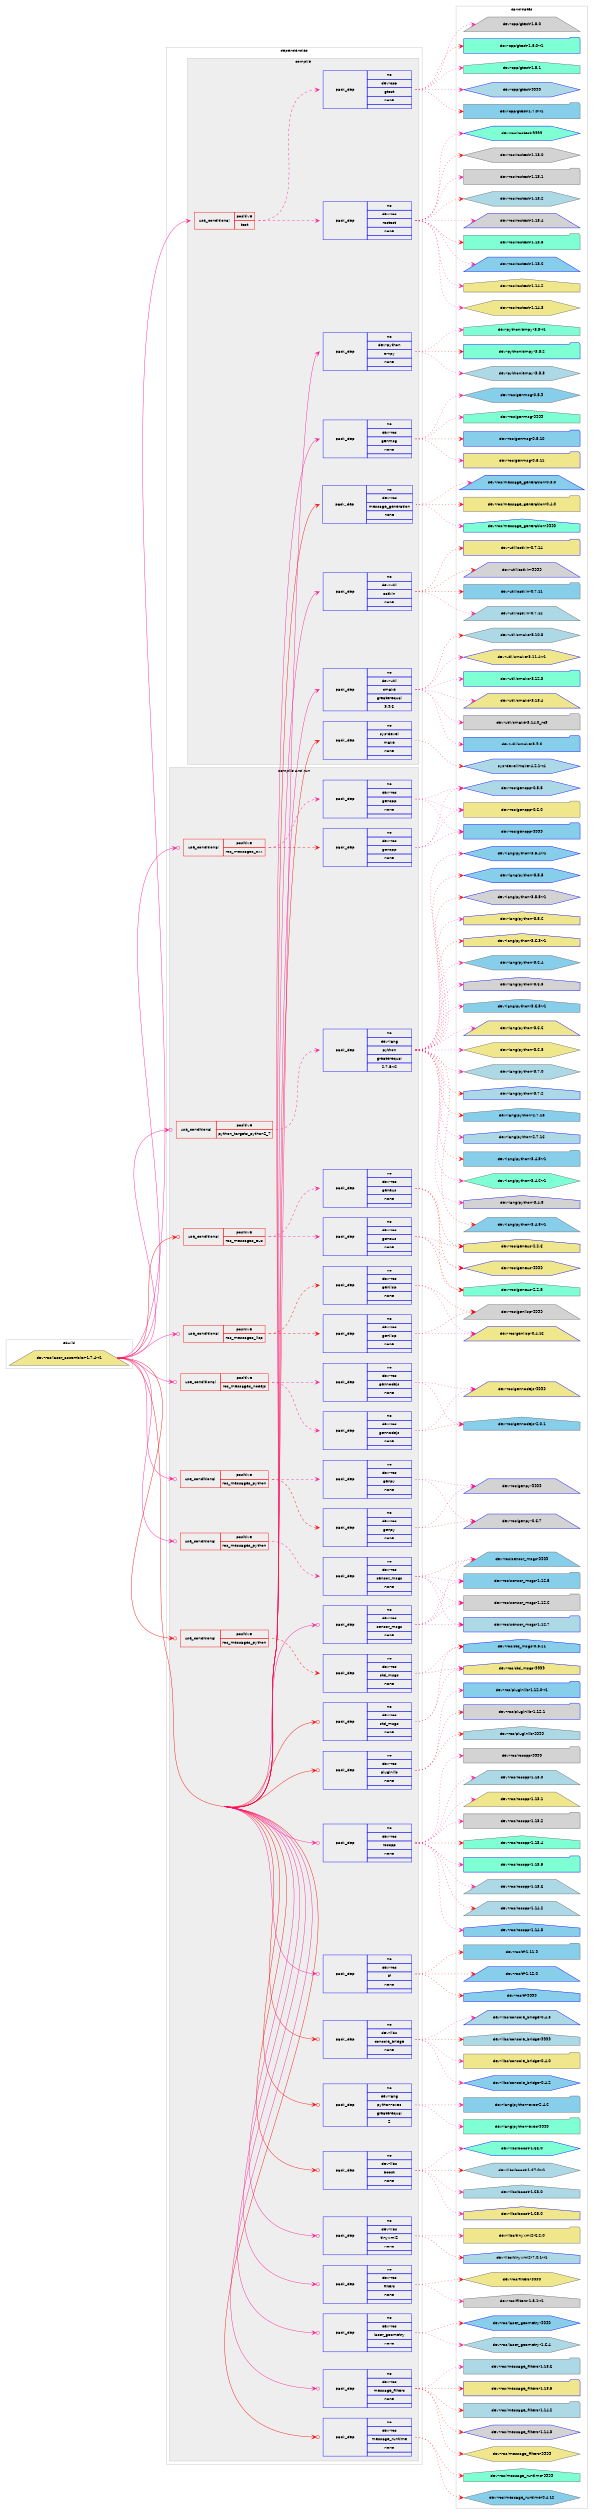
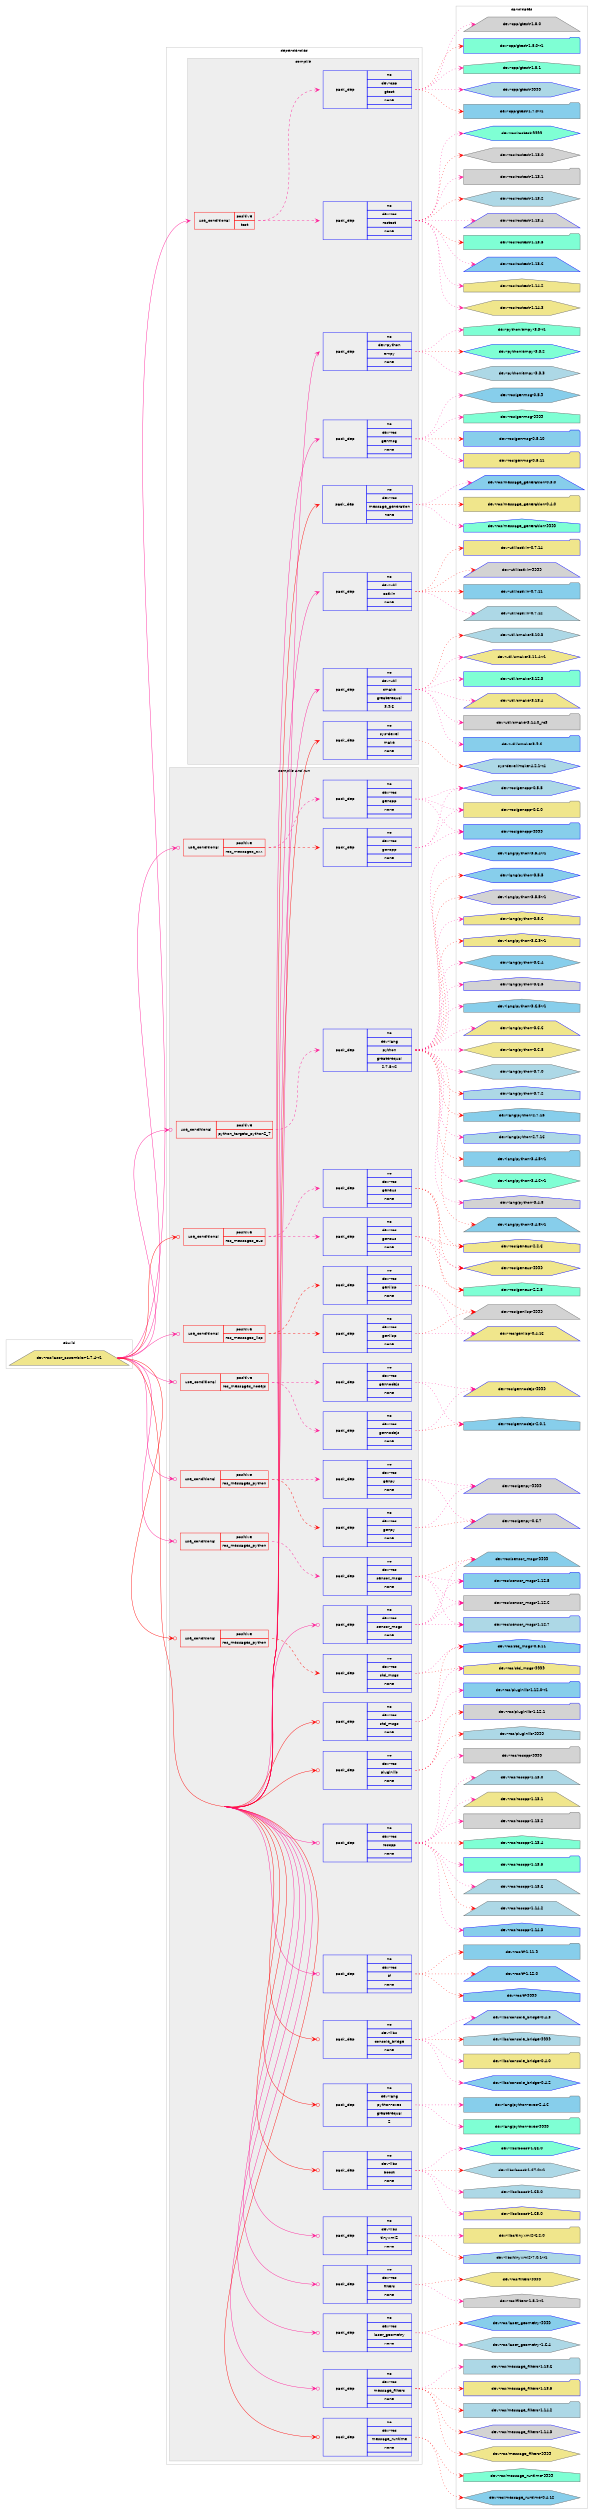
(522, 352) -> (522, 352)
(522, 1581) -> (522, 1581)
